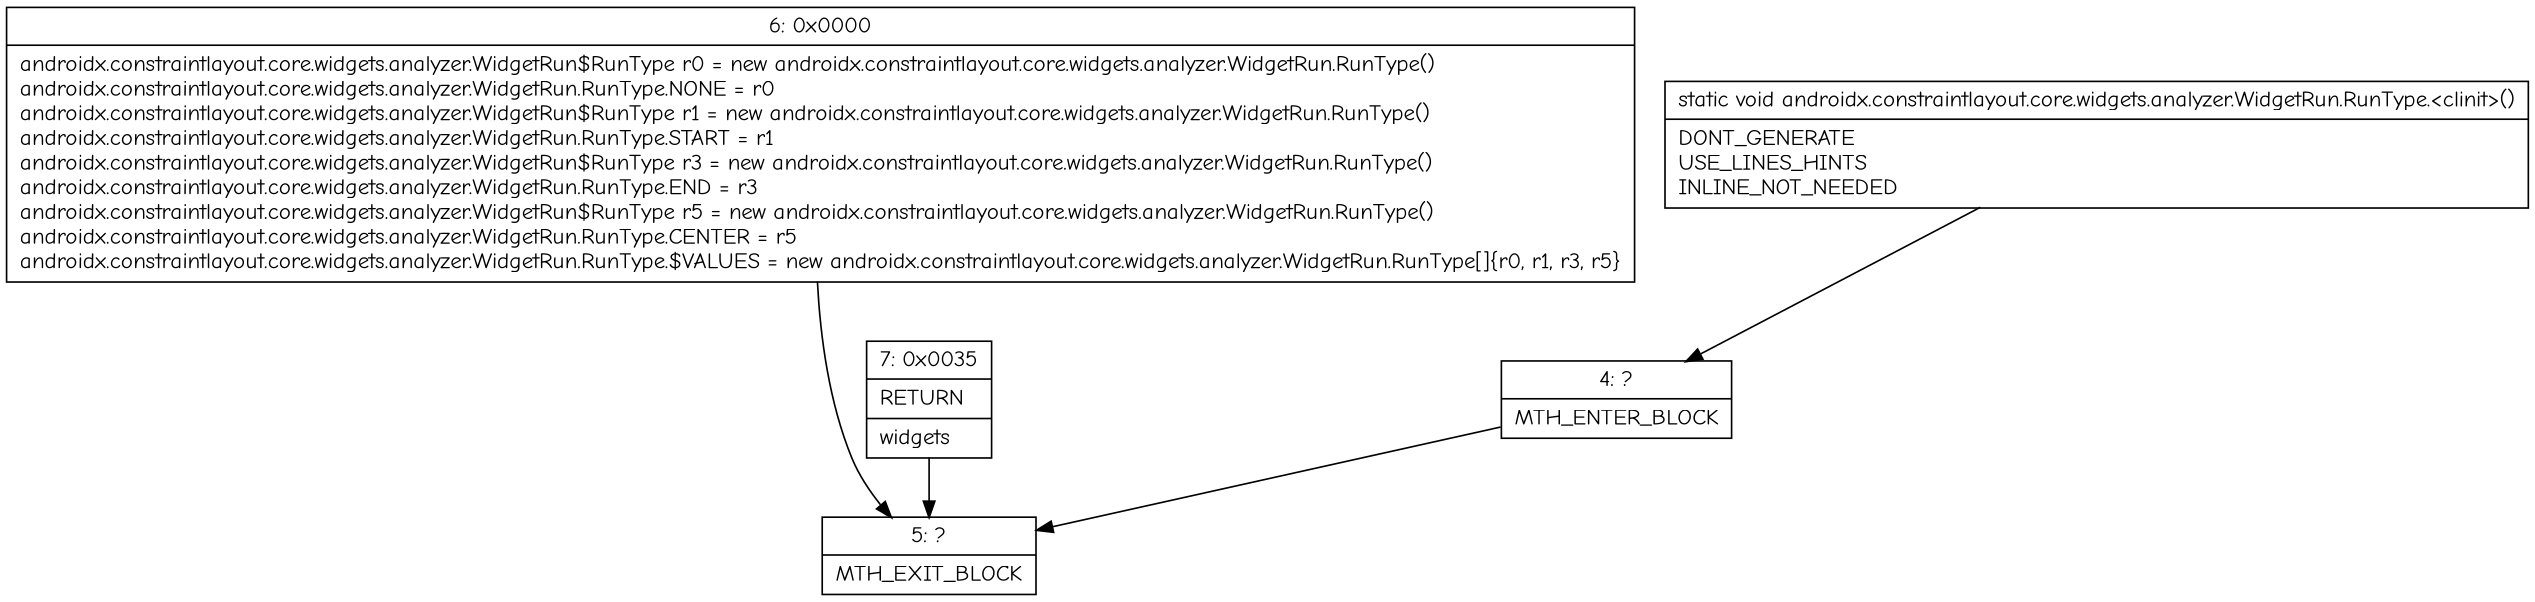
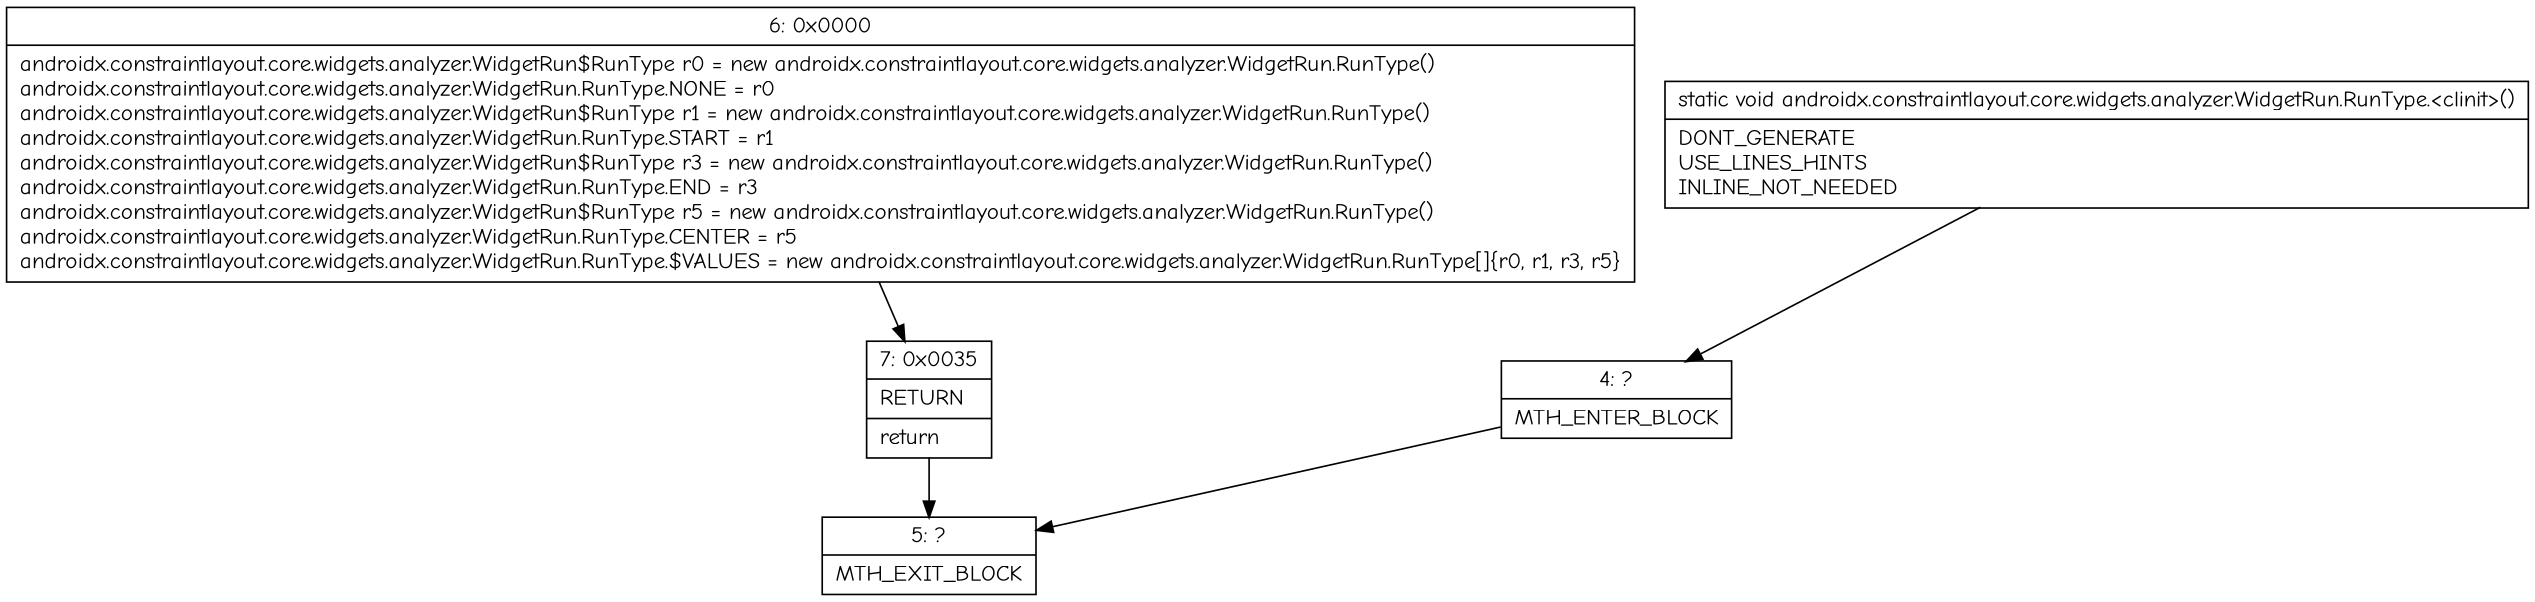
(833, 398) -> (889, 304)
(915, 437) -> (910, 437)
